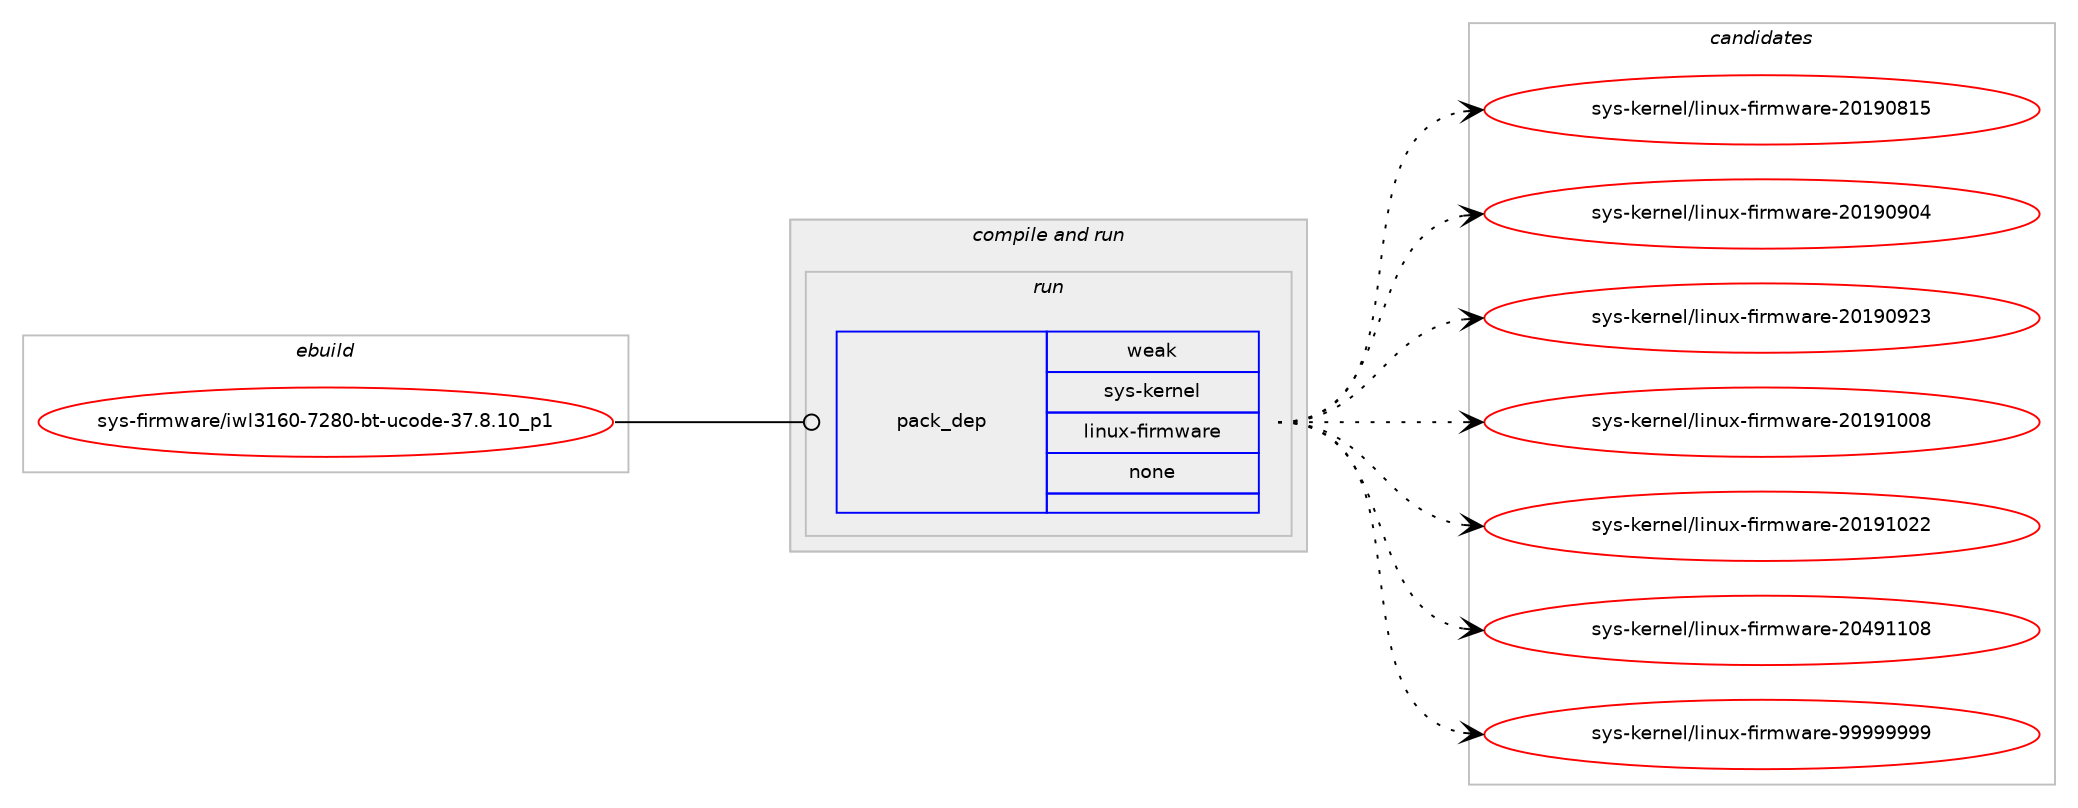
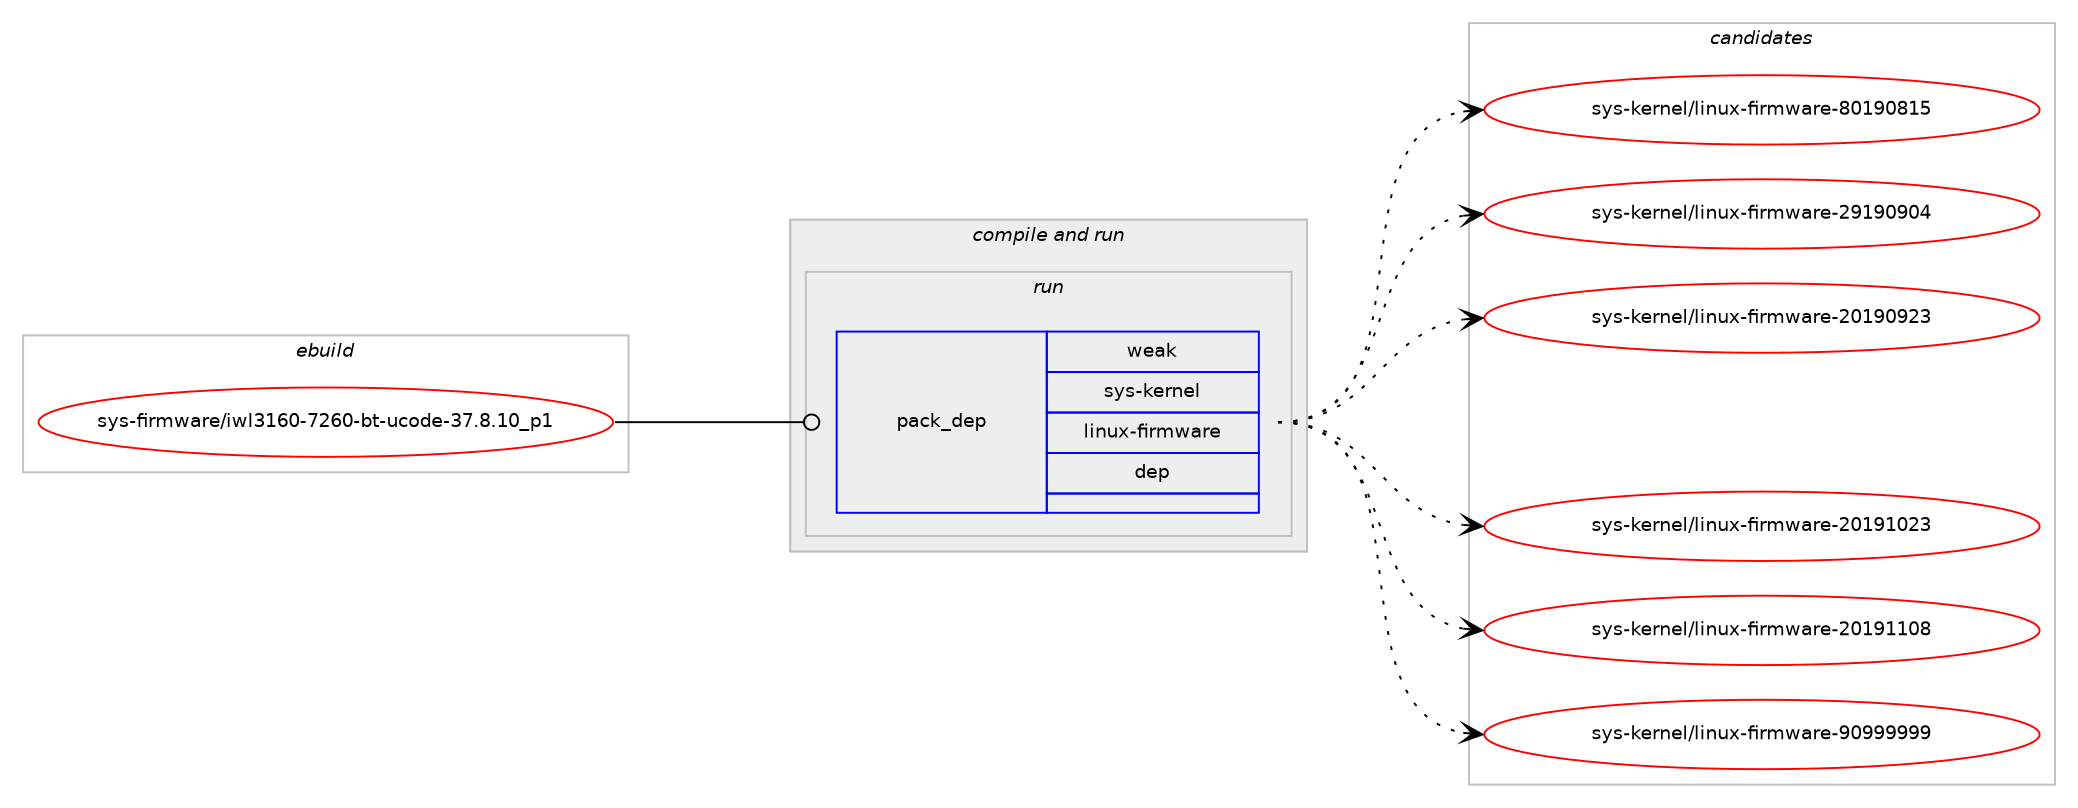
(1762, 110) -> (1762, 110)
(1762, 214) -> (1762, 214)
(326, 422) -> (326, 422)
(1762, 422) -> none
(1153, 472) -> (1153, 472)
(1762, 526) -> (1762, 526)
(1762, 630) -> (1762, 630)
(1762, 734) -> (1762, 734)
